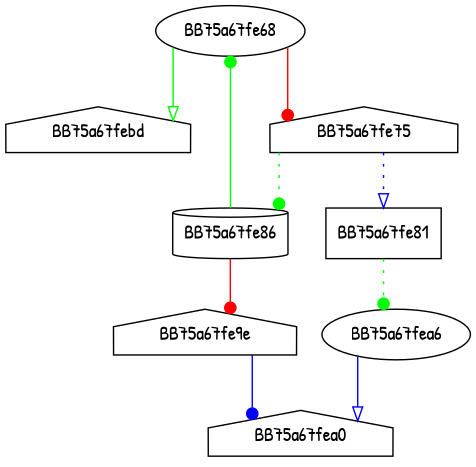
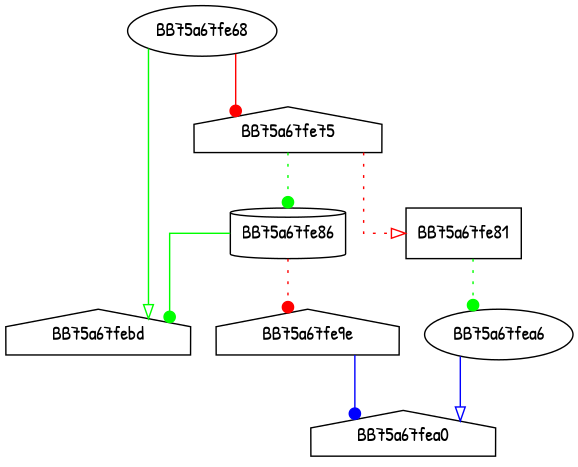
(230, 138) -> (170, 242)
(384, 173) -> (364, 207)
(230, 281) -> (288, 280)
